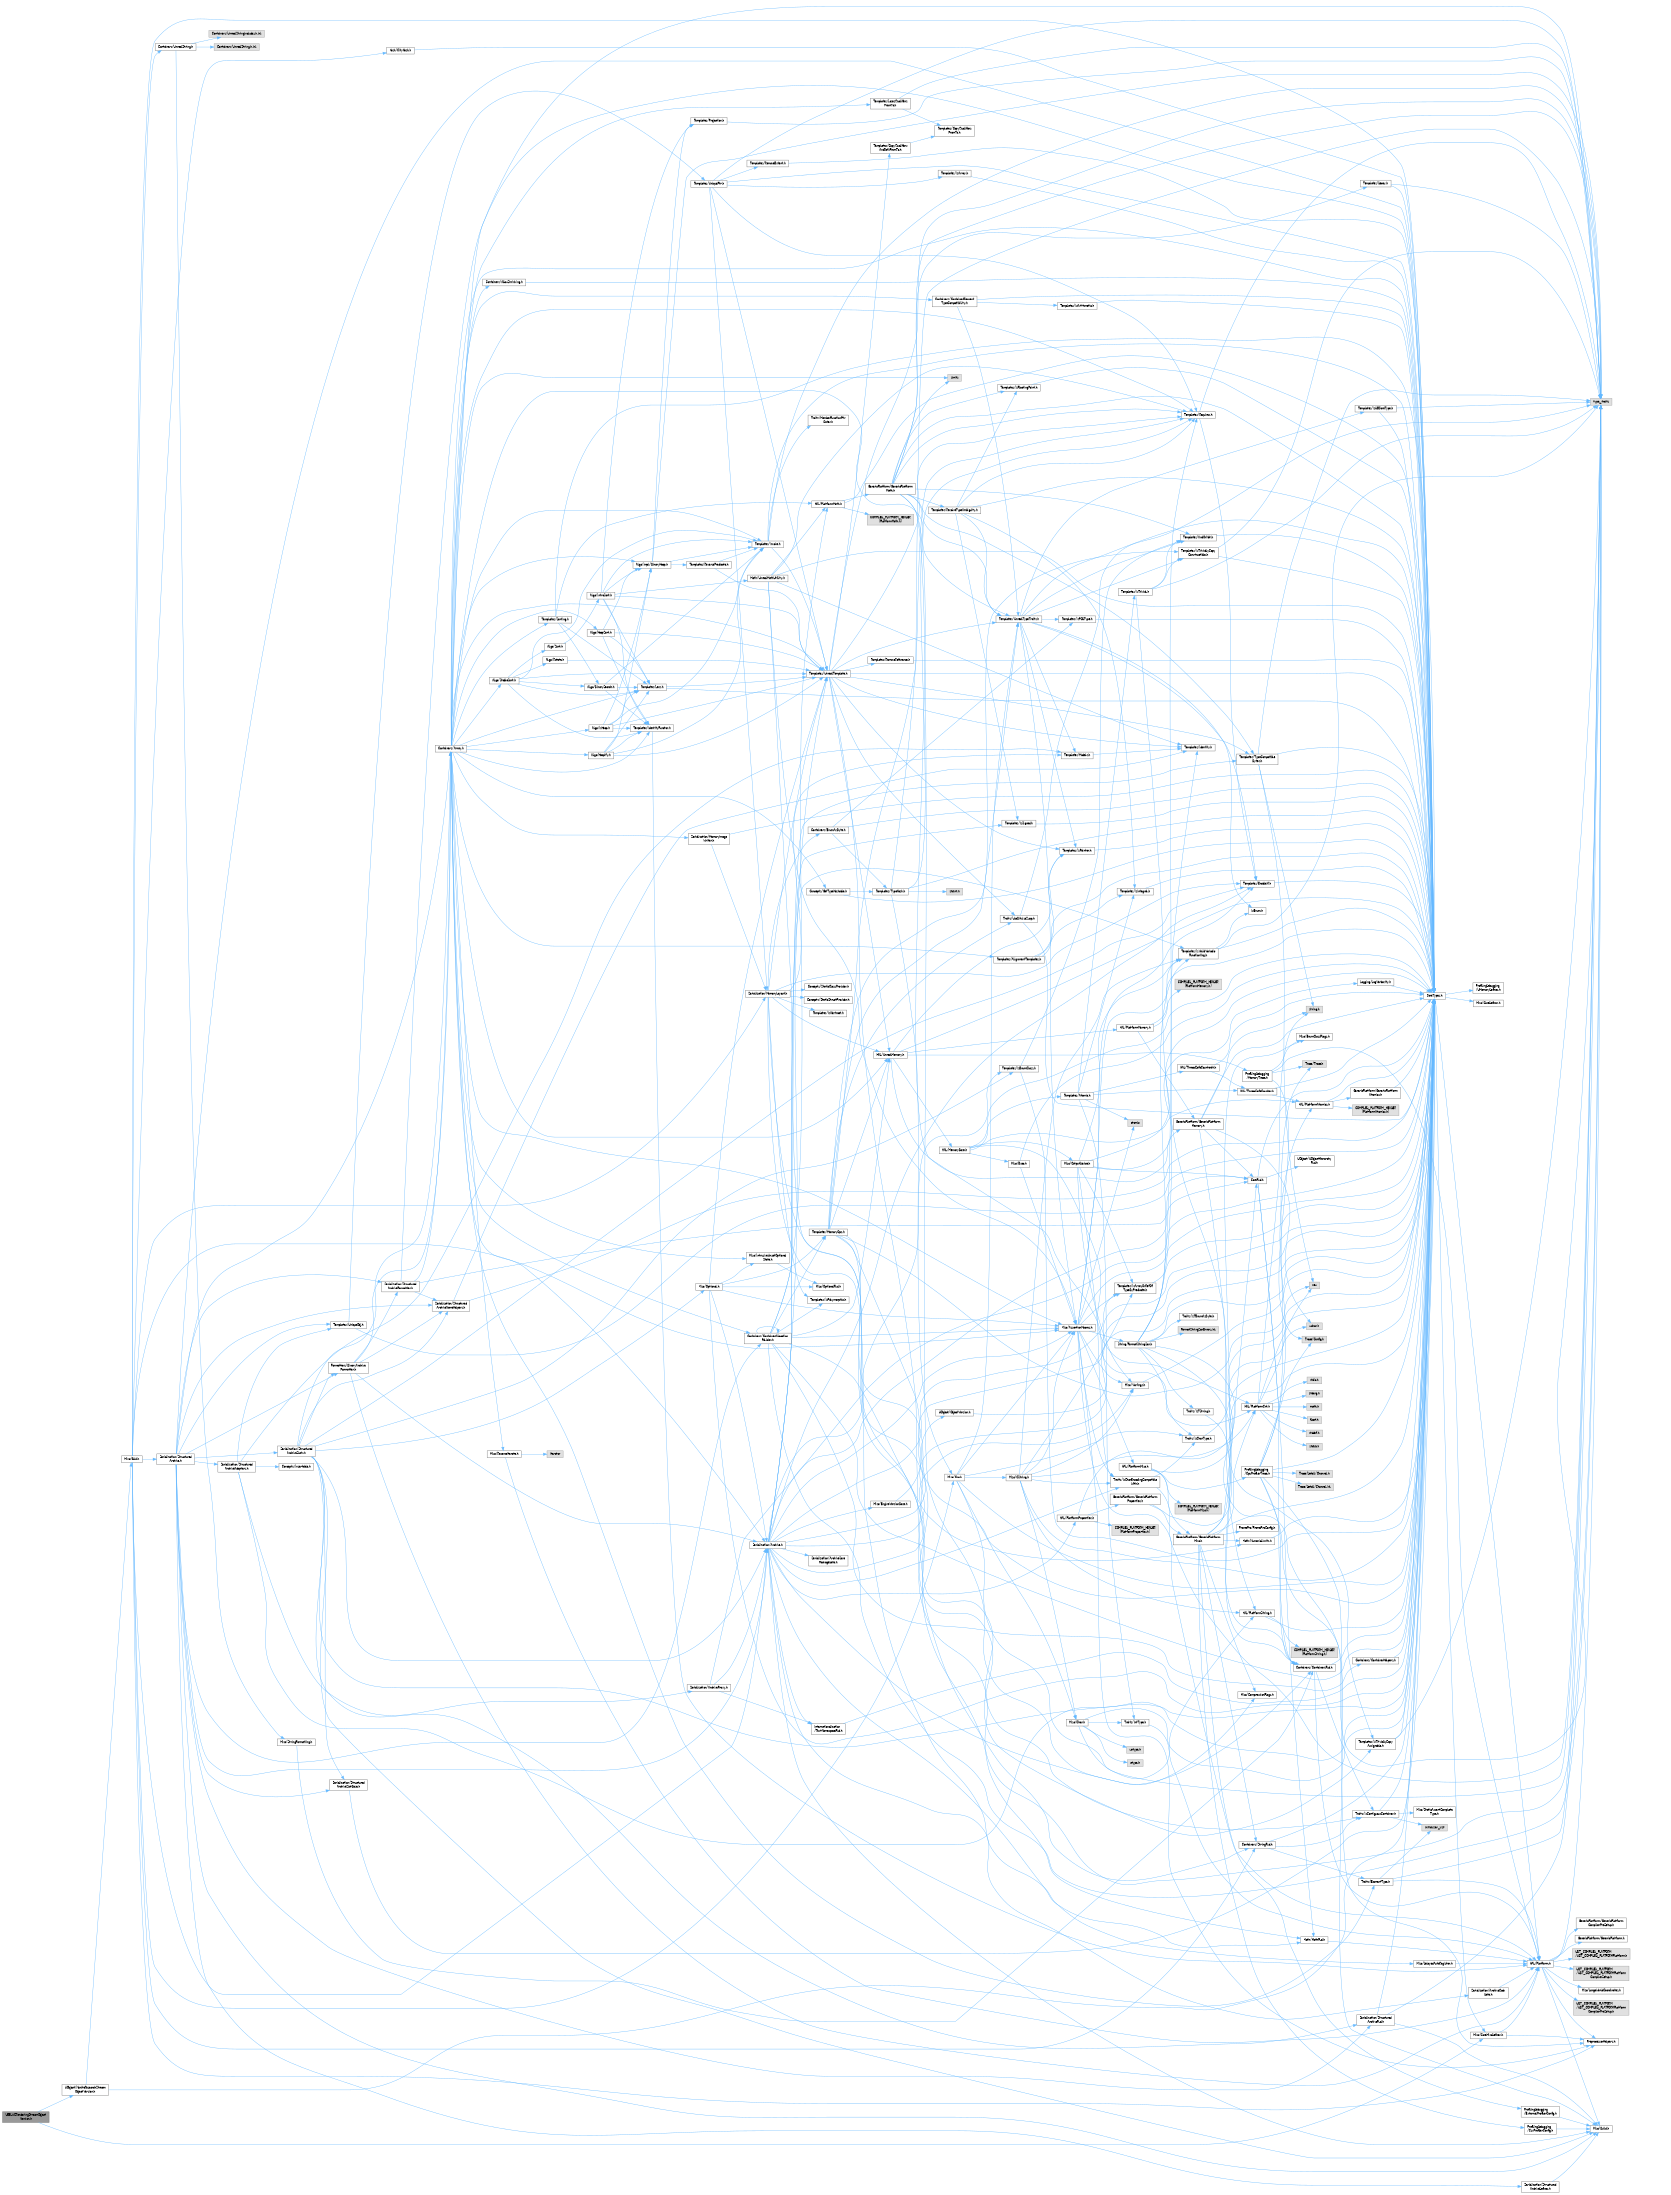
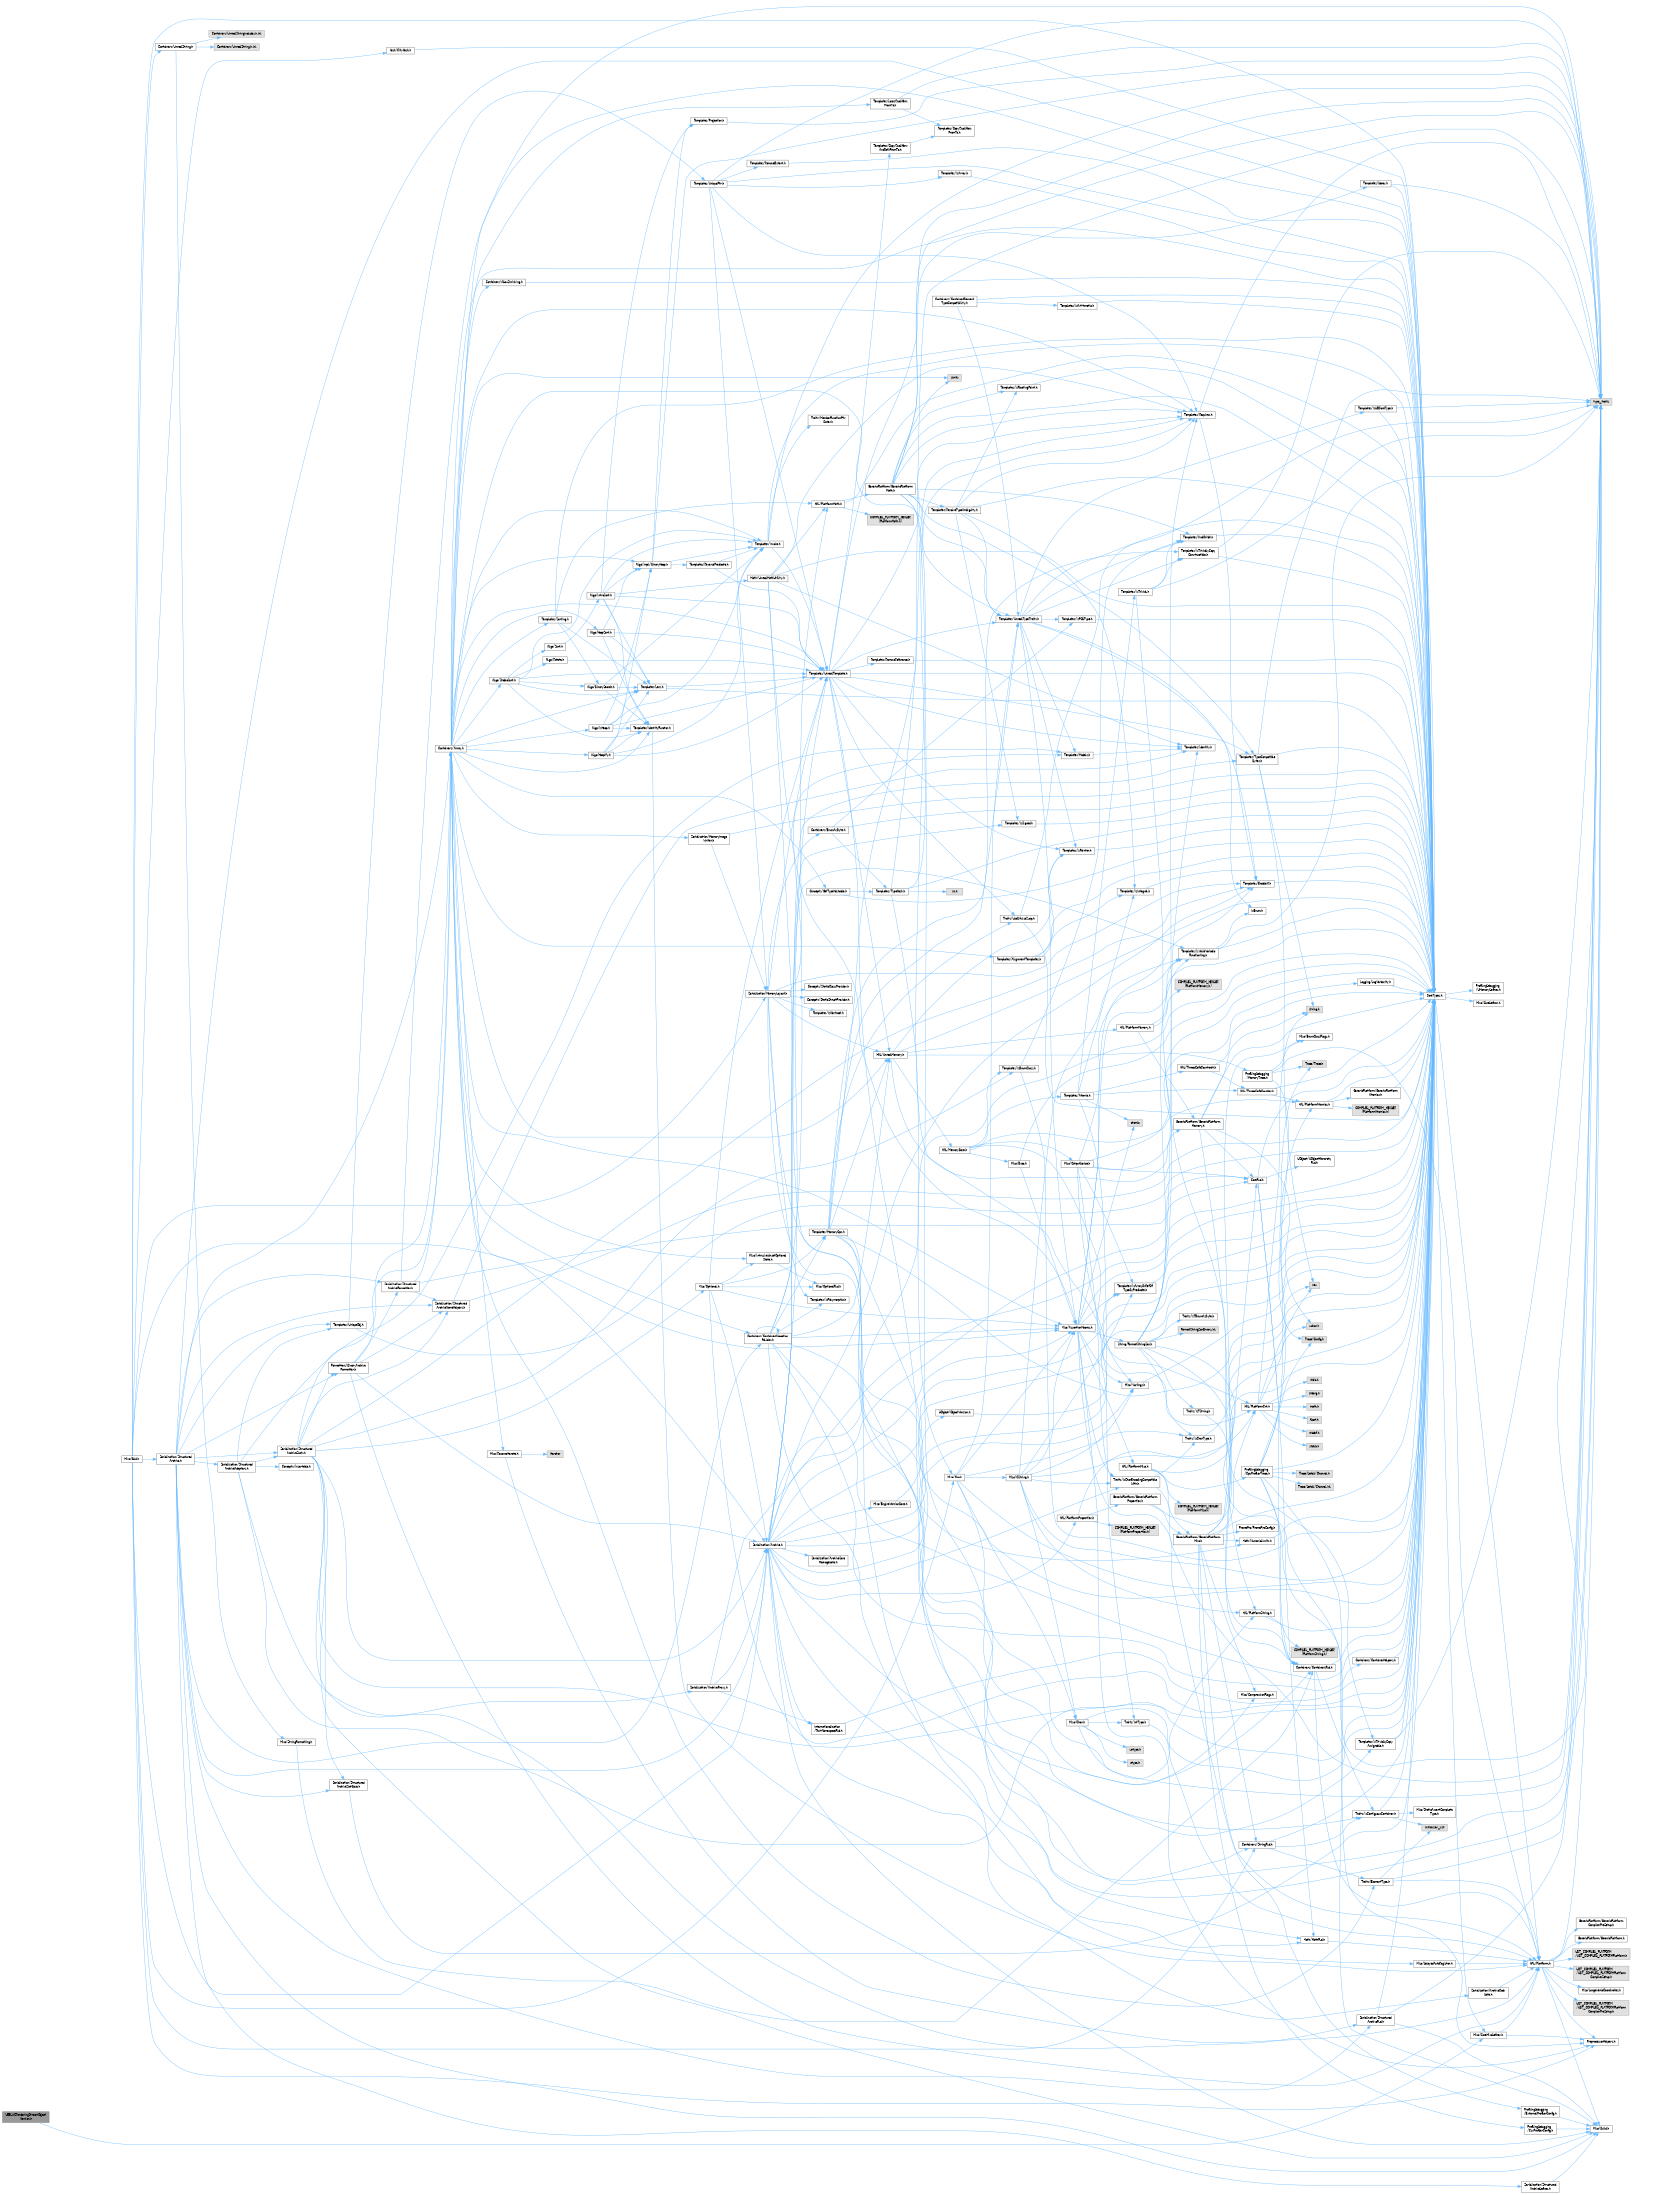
(485, 303) -> none
(955, 892) -> (955, 892)
none -> (265, 1460)
(85, 2090) -> none
